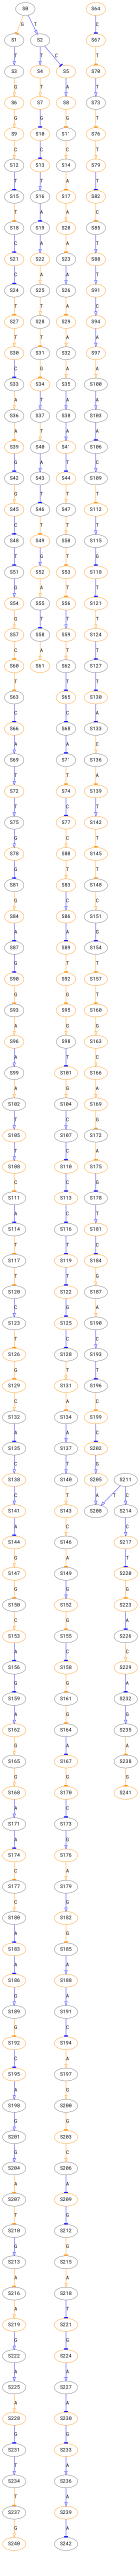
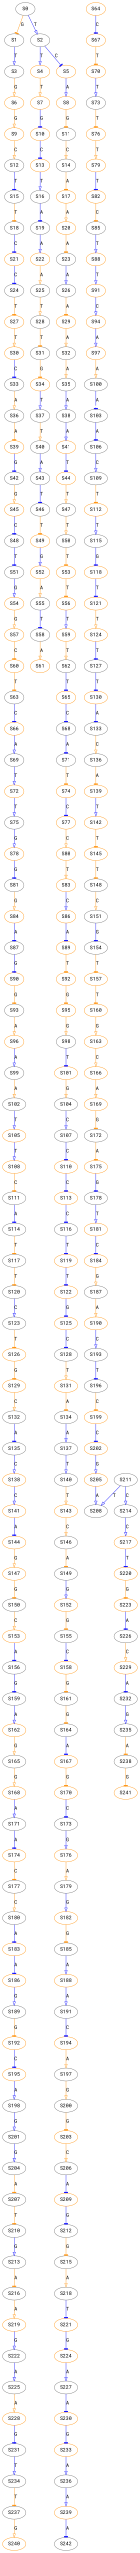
(96, 398) -> (96, 398)
(96, 1323) -> (96, 1323)
